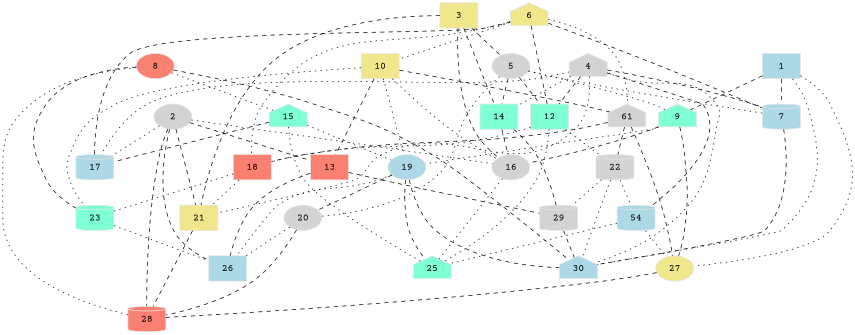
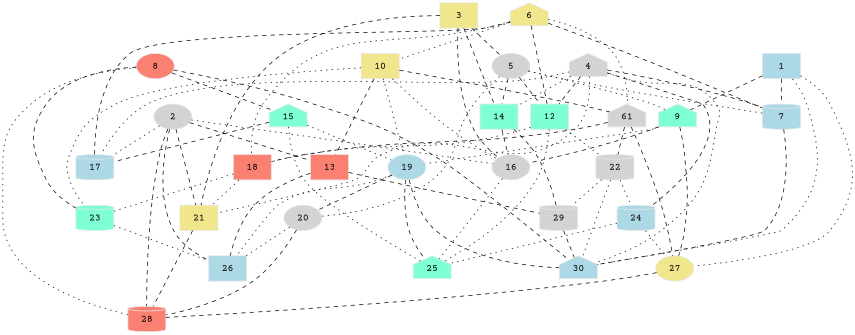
(223, 92) -> (223, 92)
(636, 218) -> (636, 218)
